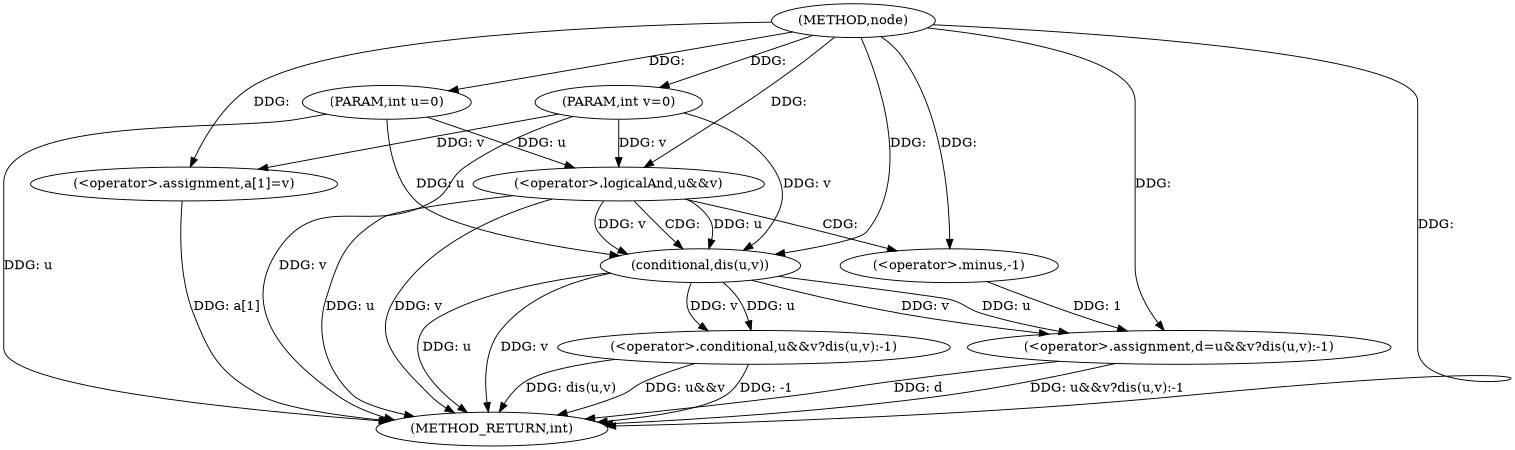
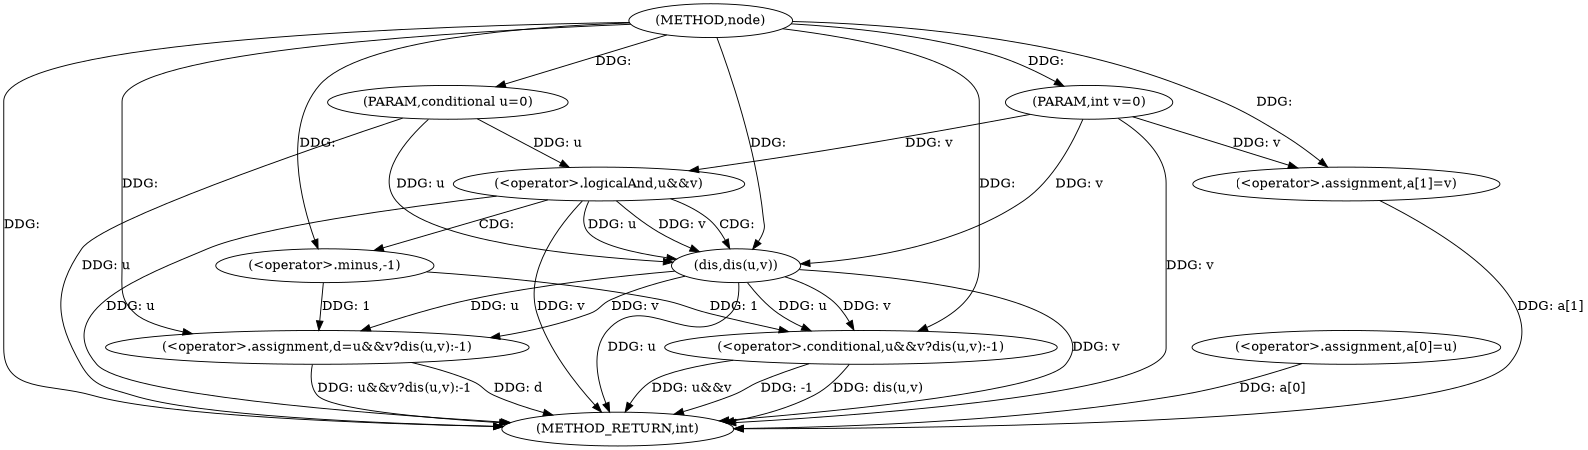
(387, 102) -> (448, 102)
(746, 103) -> (979, 117)
(700, 266) -> (736, 266)
none -> (605, 290)
none -> (1346, 347)
